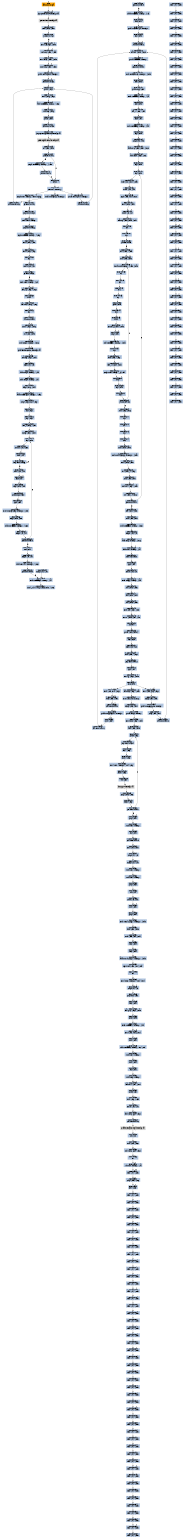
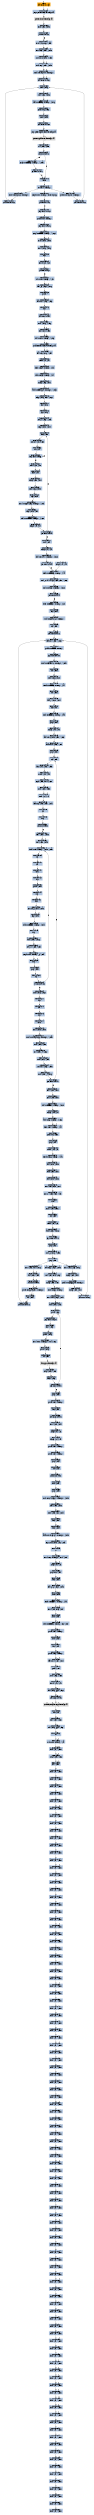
none -> (54, 587)
none -> (56, 2119)
